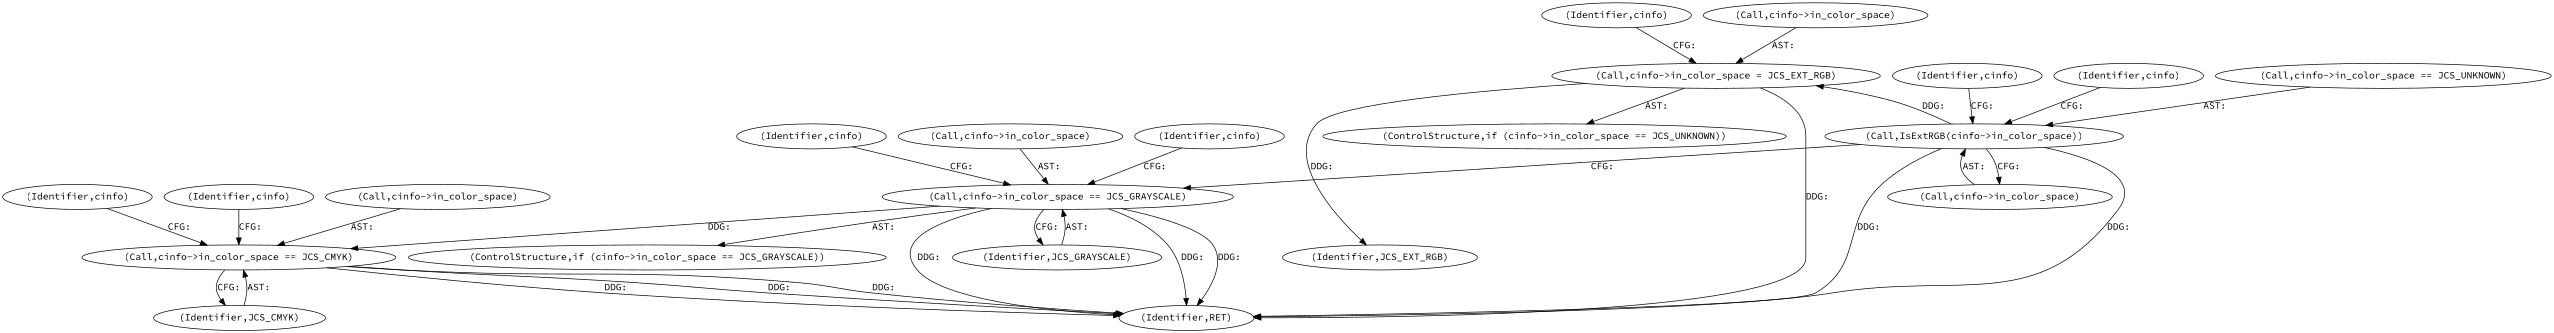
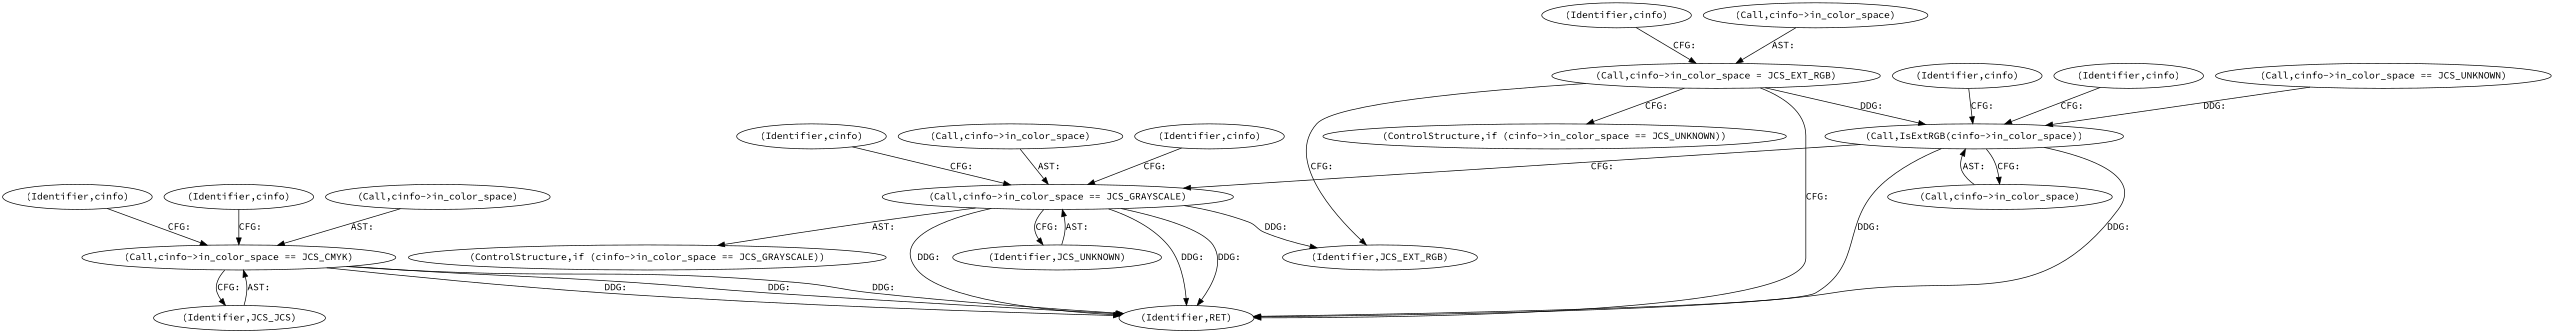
(1889, 100) -> (1842, 105)
(1660, 106) -> (1660, 106)
(2218, 106) -> (2218, 106)
(1325, 167) -> (1325, 167)
(1820, 197) -> (1820, 197)
(648, 227) -> (1249, 222)
(1057, 257) -> (1057, 257)
(240, 318) -> (240, 318)
